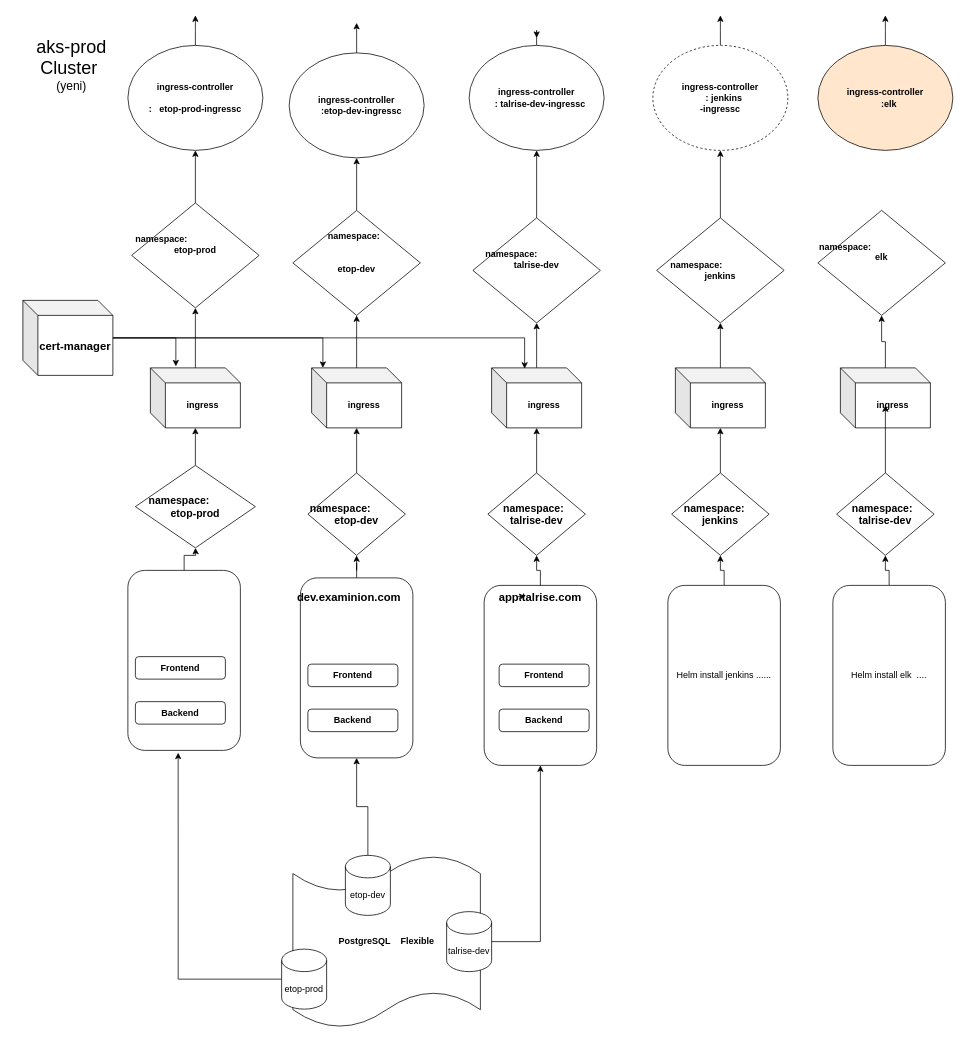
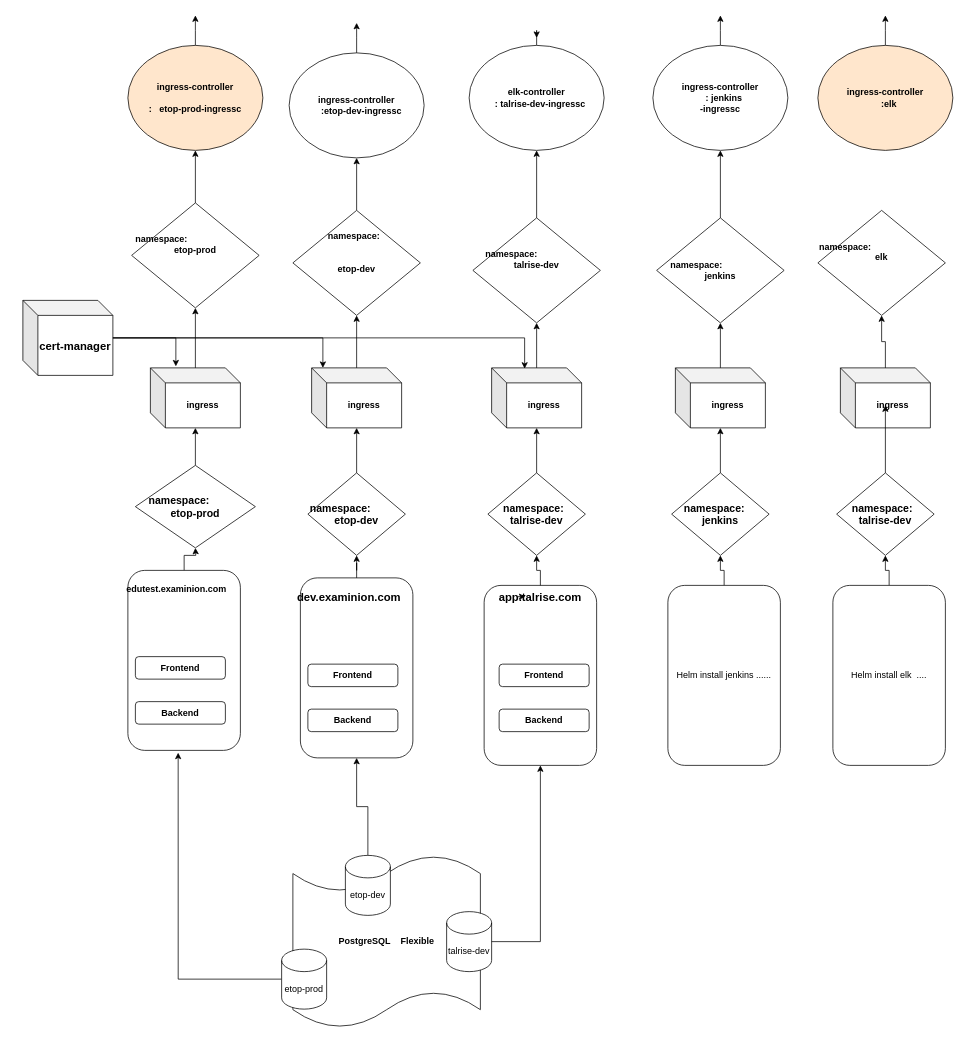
(72, 72) -> none
(195, 98) -> (195, 98)
(537, 98) -> (537, 98)
(720, 98) -> (720, 98)
none -> (177, 589)
